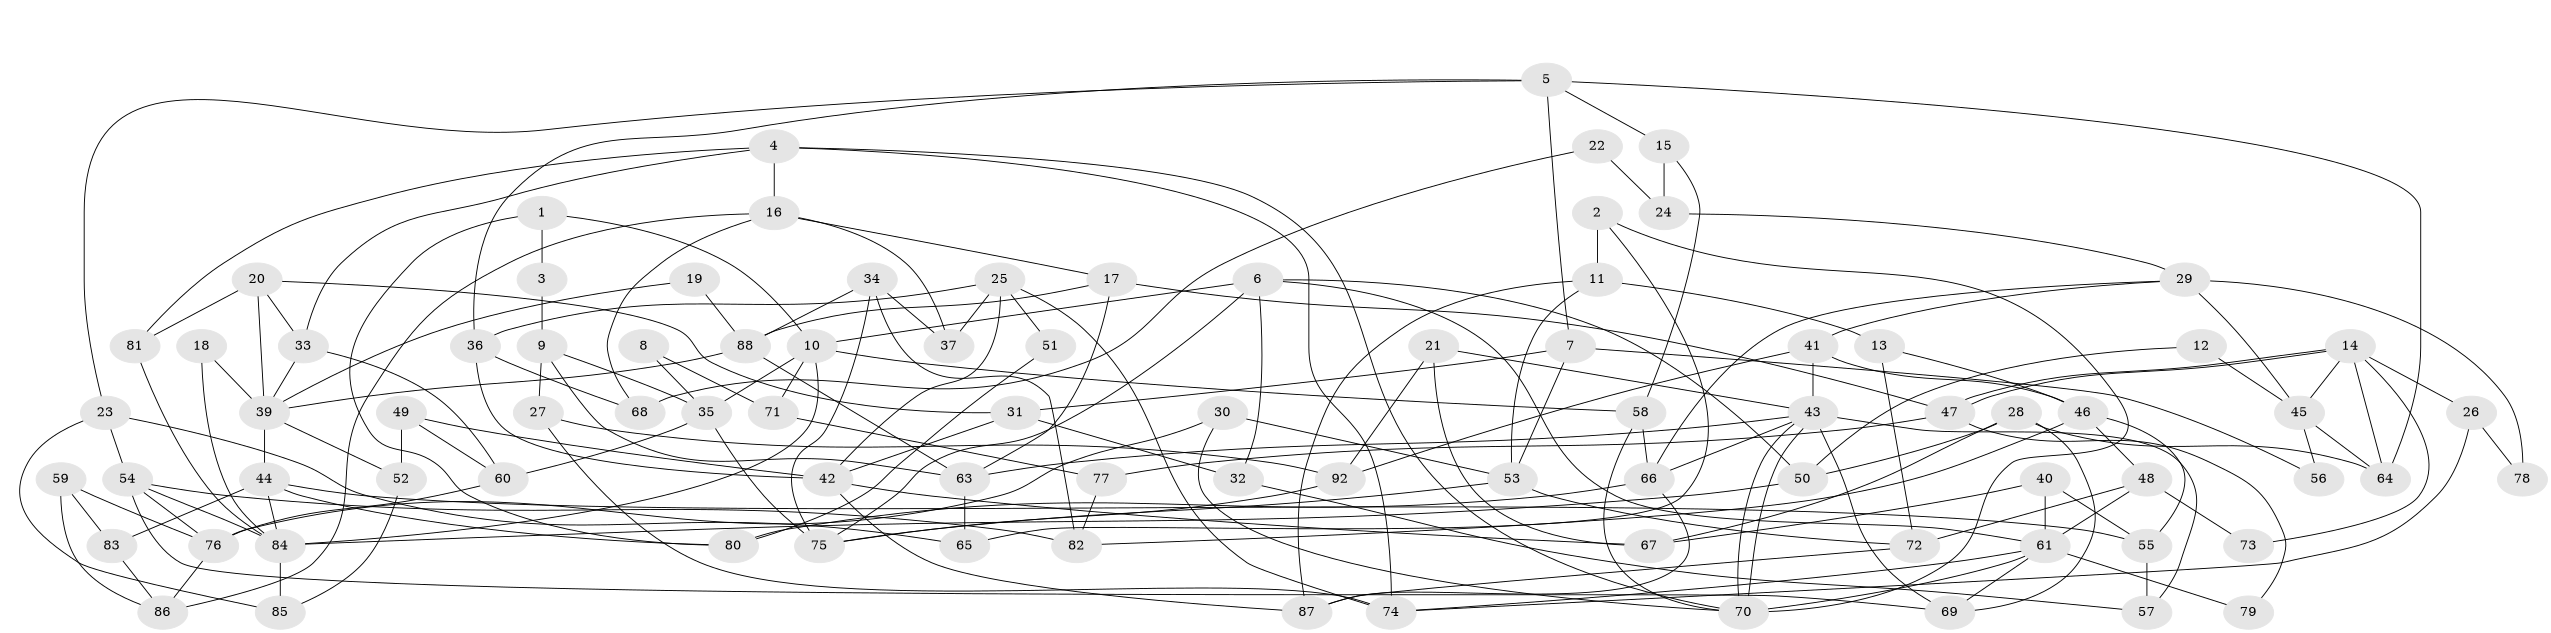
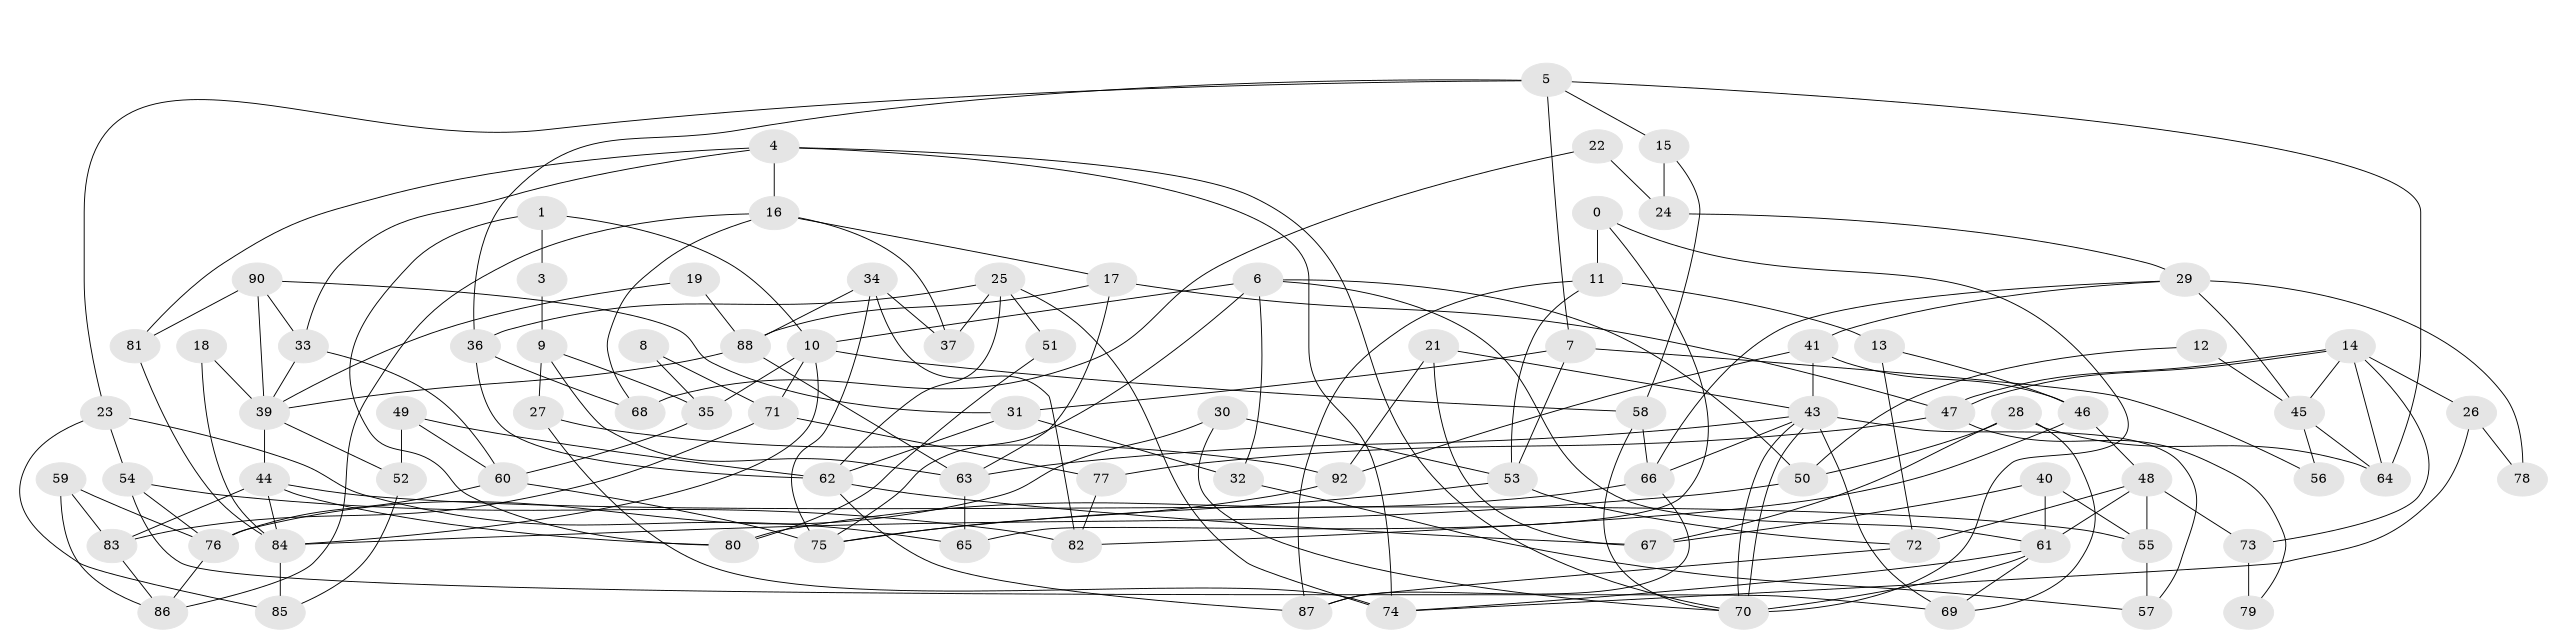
(1597, 213) -> (1597, 213)
(257, 280) -> (257, 280)
(828, 479) -> (828, 479)
(2185, 481) -> (2147, 513)
(755, 485) -> (595, 495)
none -> (528, 498)
(205, 512) -> none
(2155, 582) -> (2249, 579)
